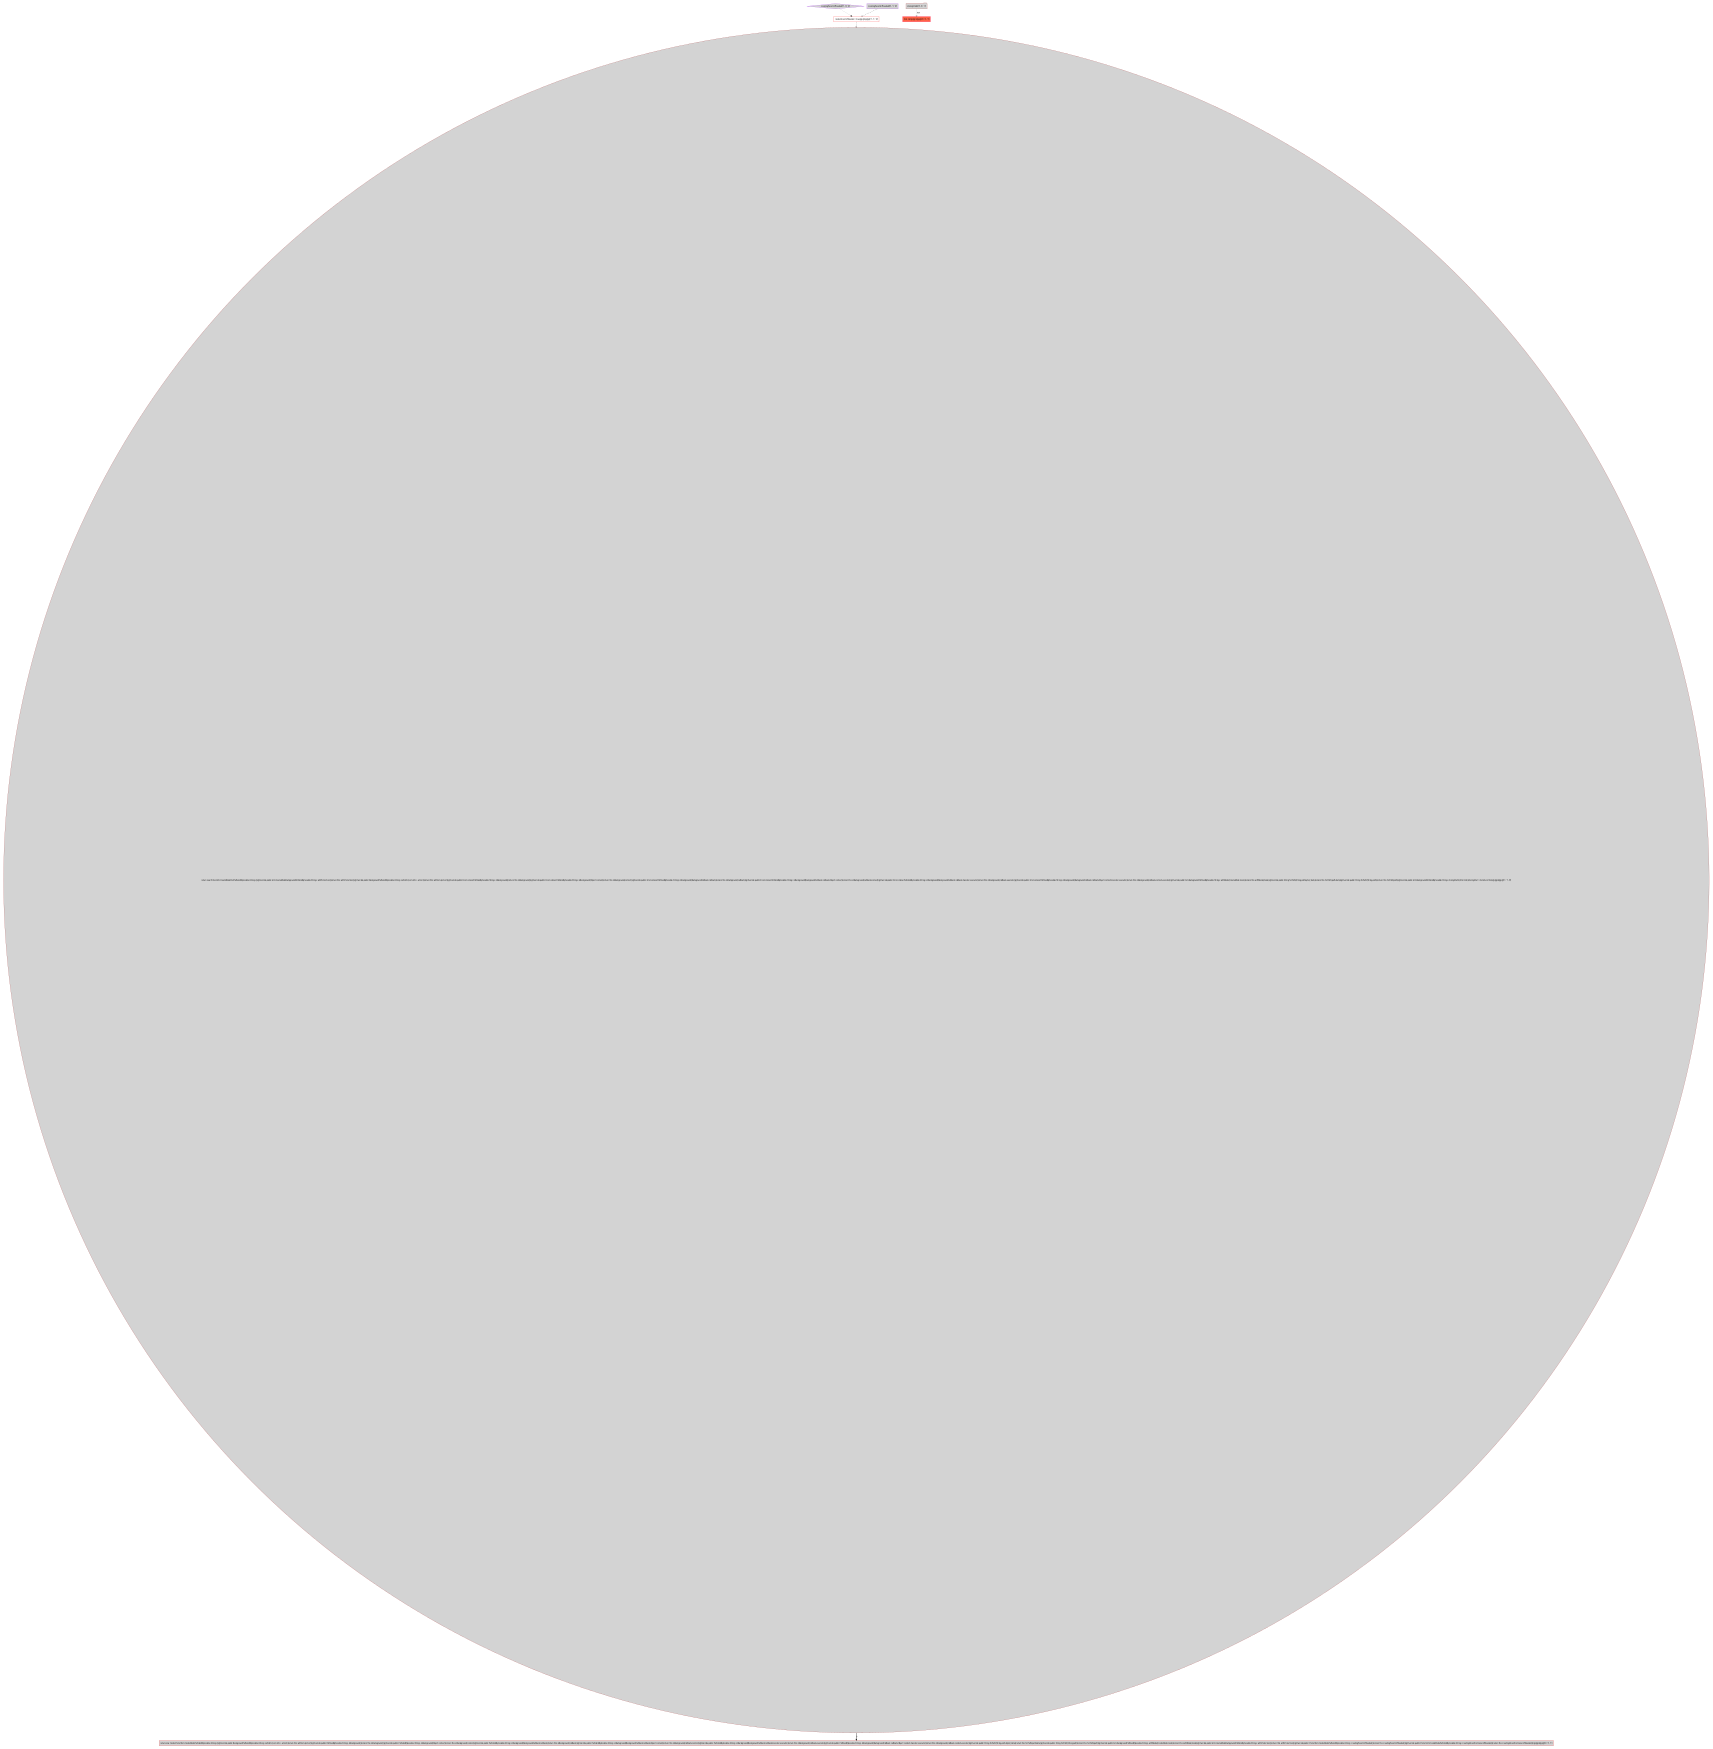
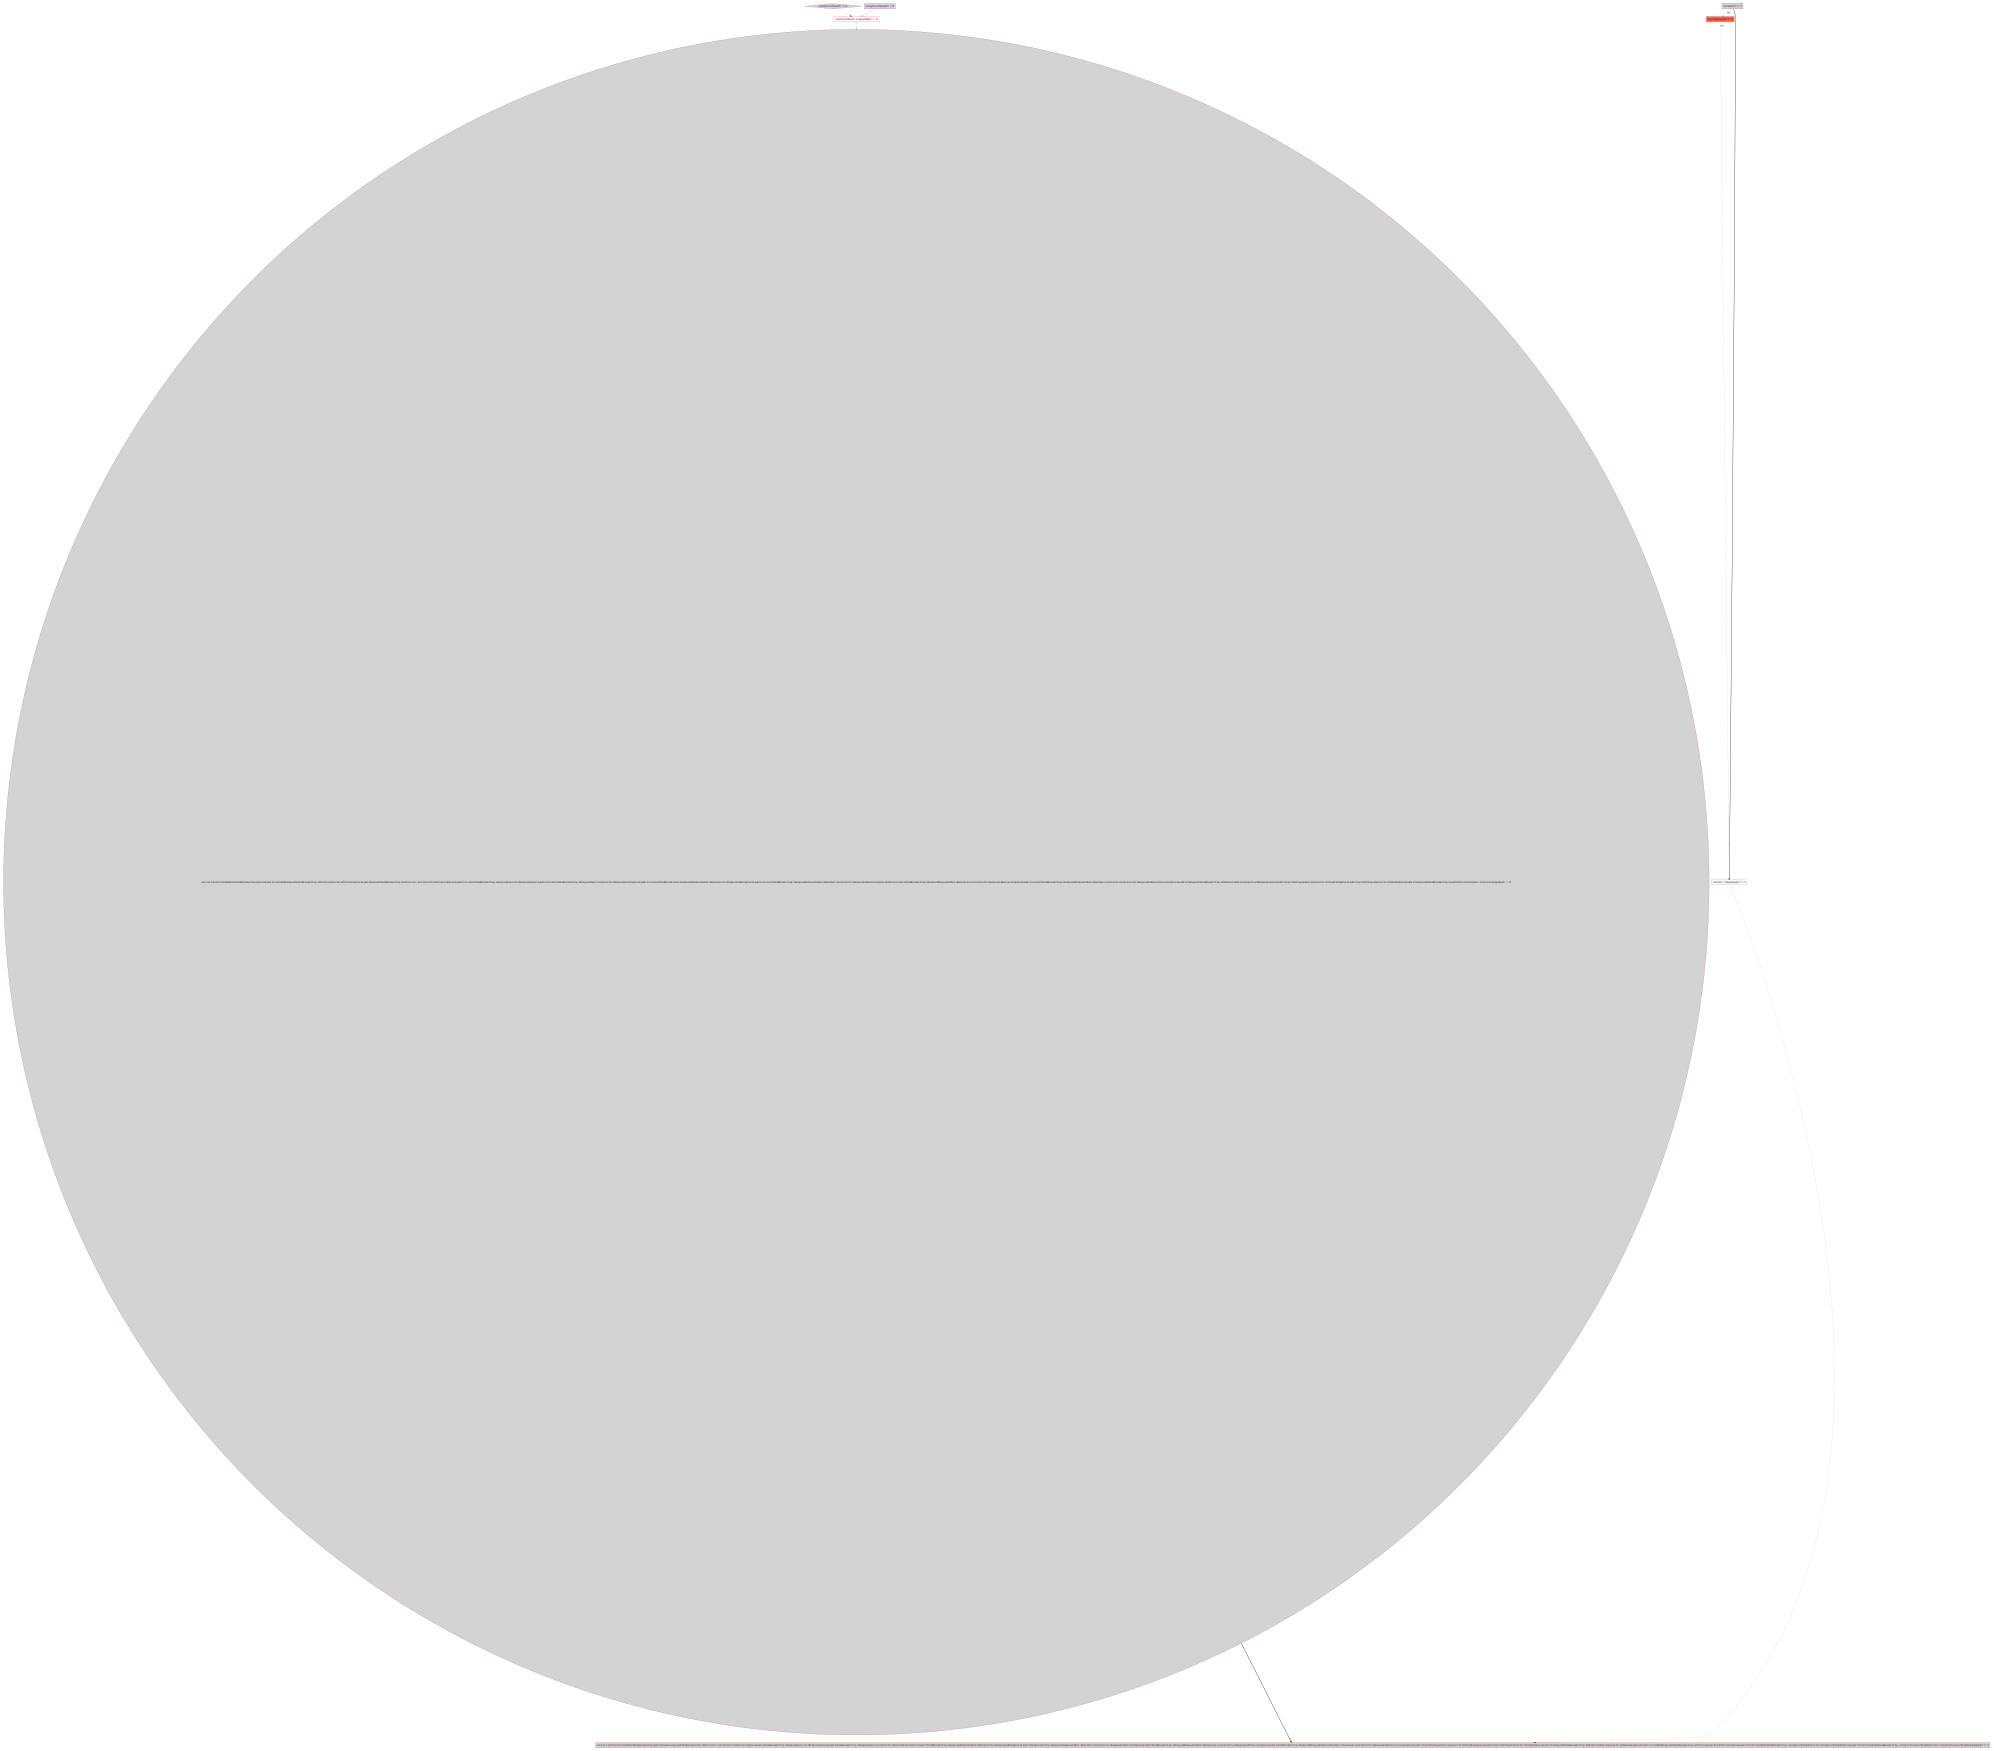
none -> (1729, 882)
